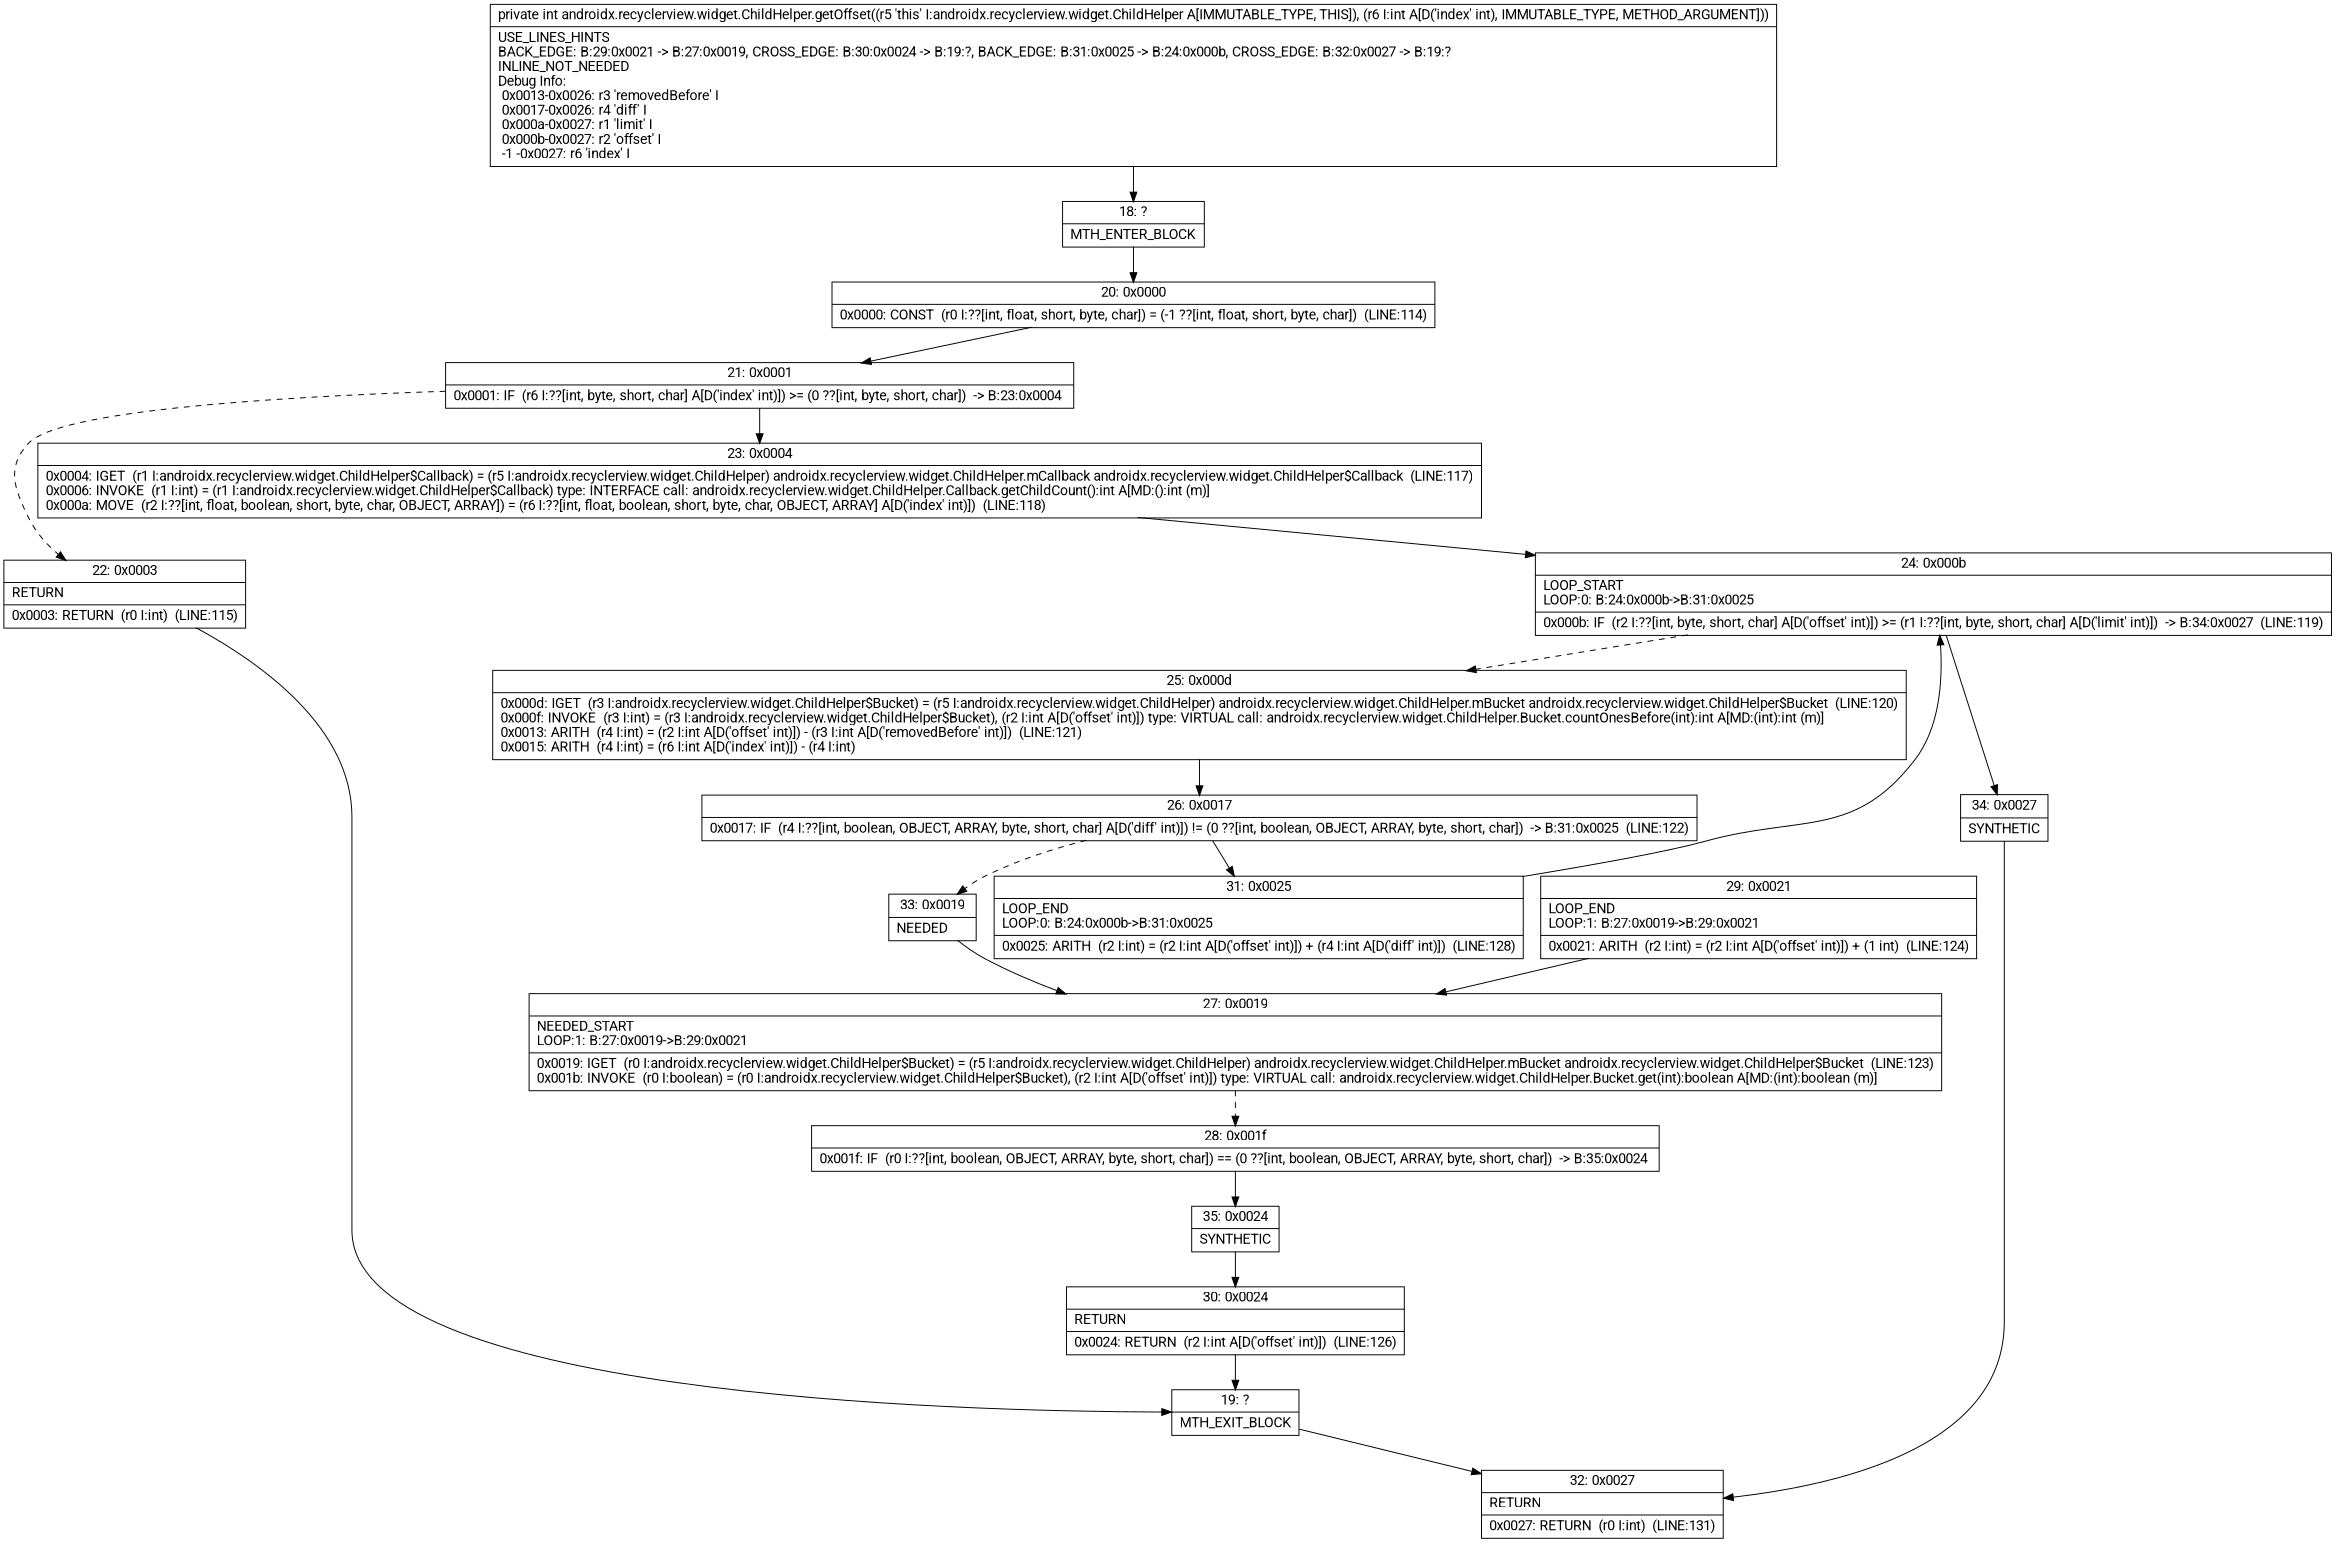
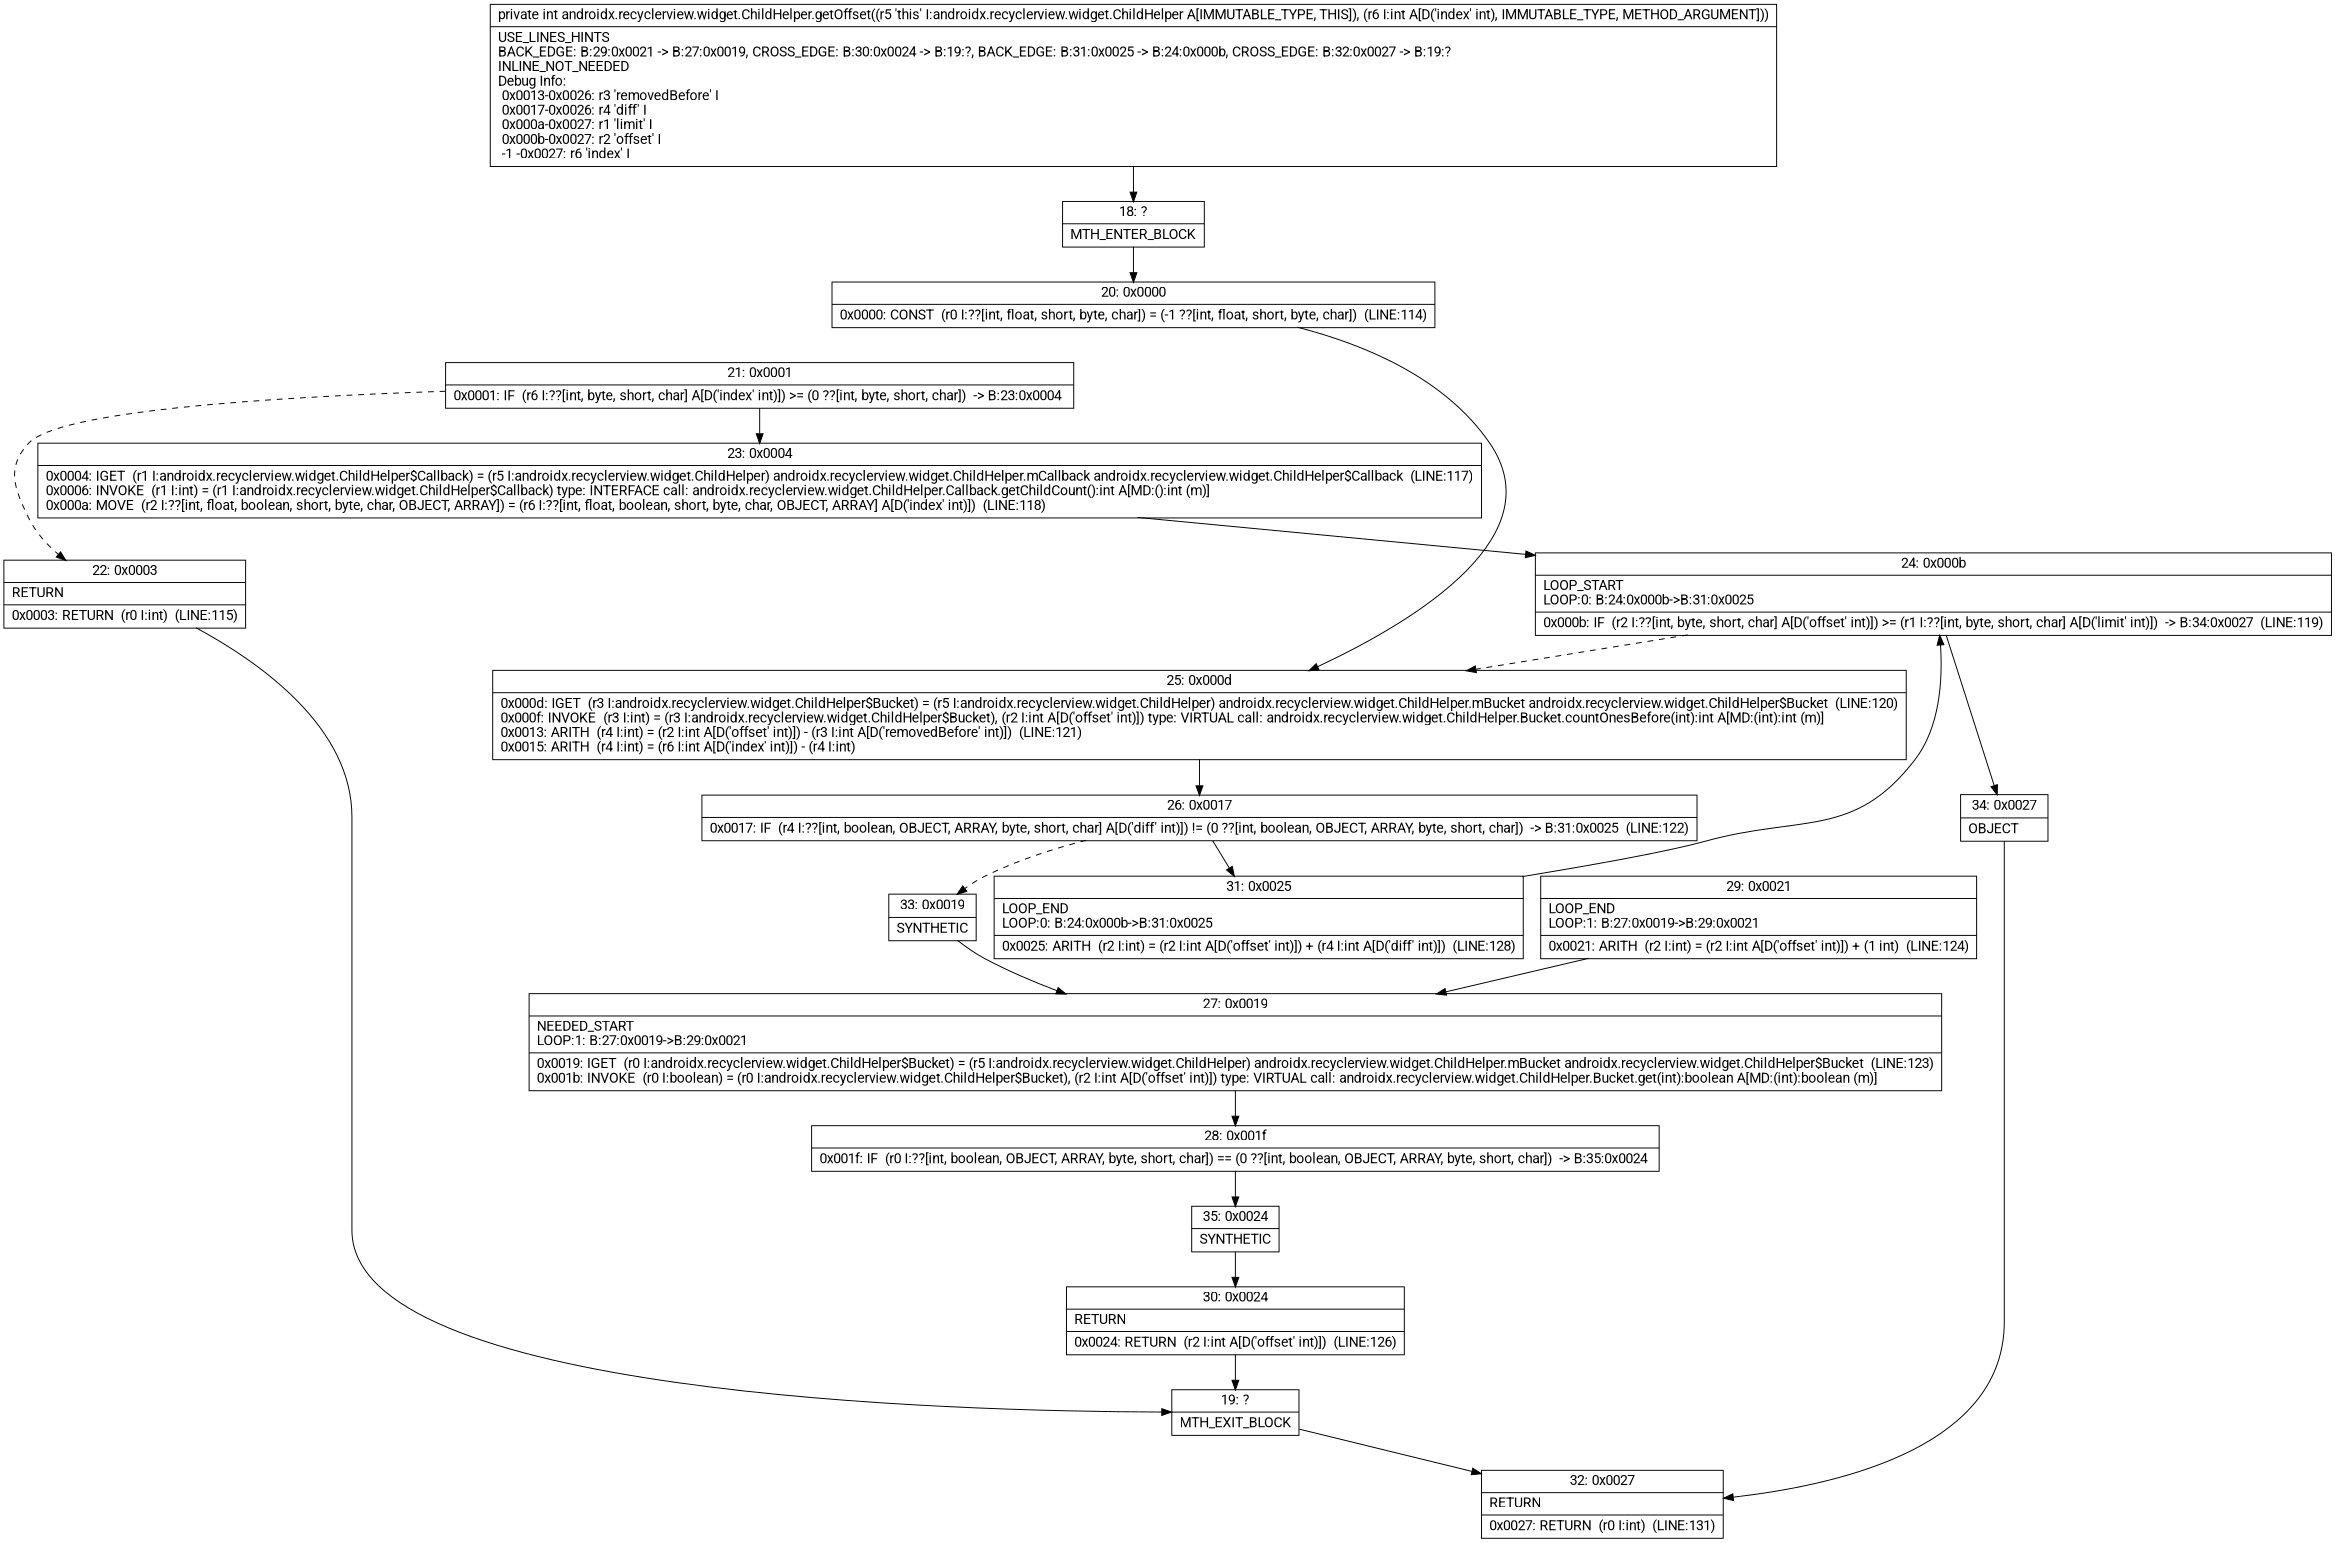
(951, 344) -> (1504, 485)
(2004, 829) -> (1994, 829)
(922, 929) -> (932, 929)
(1235, 1103) -> (1235, 1103)
